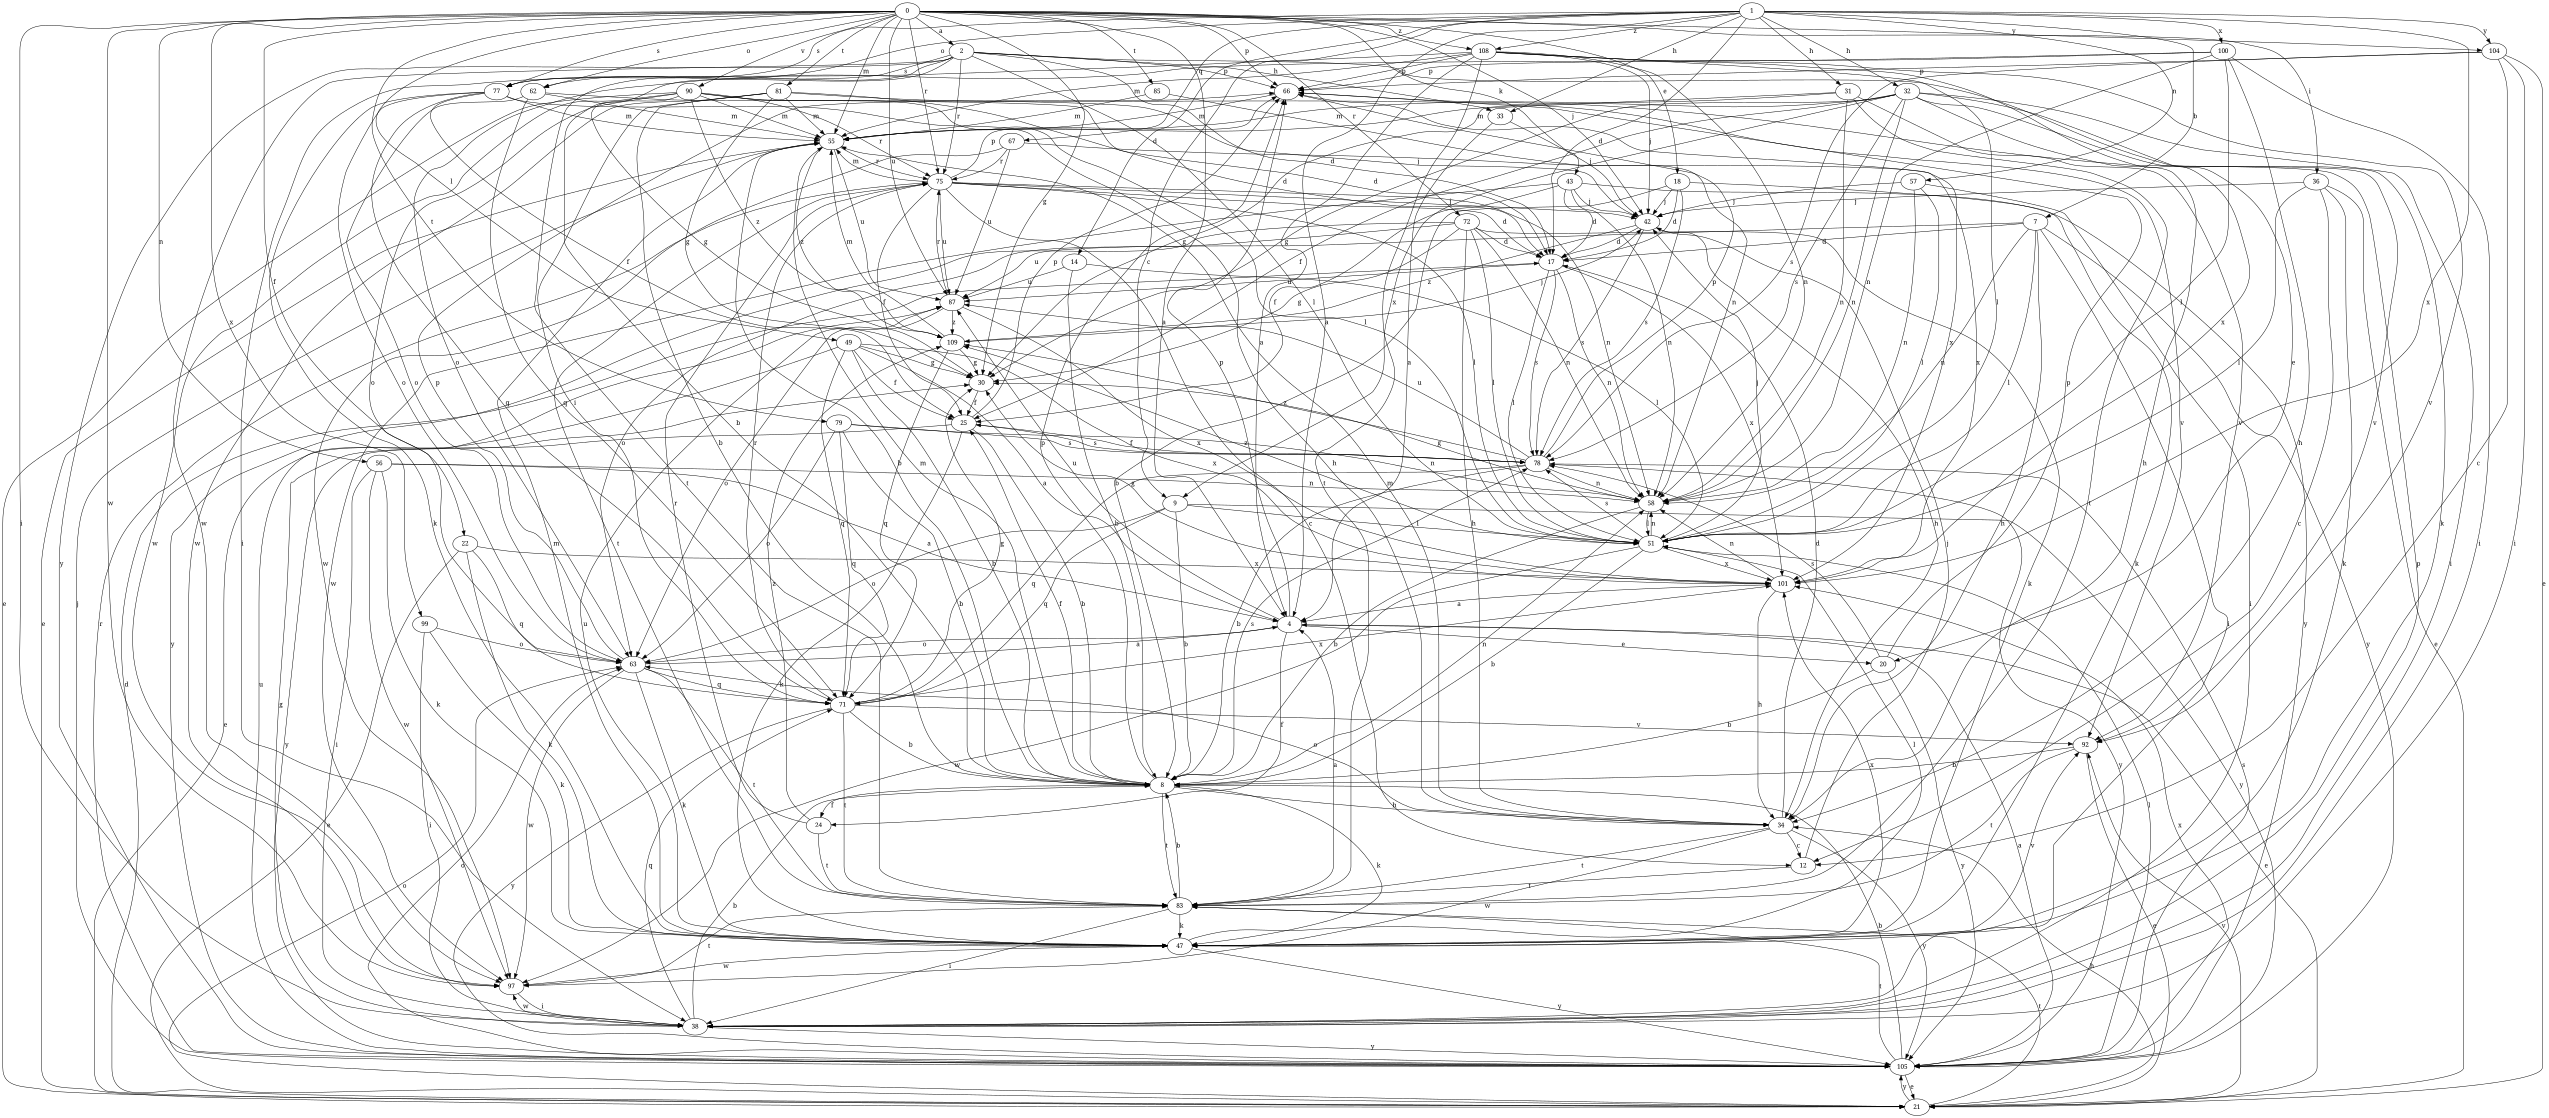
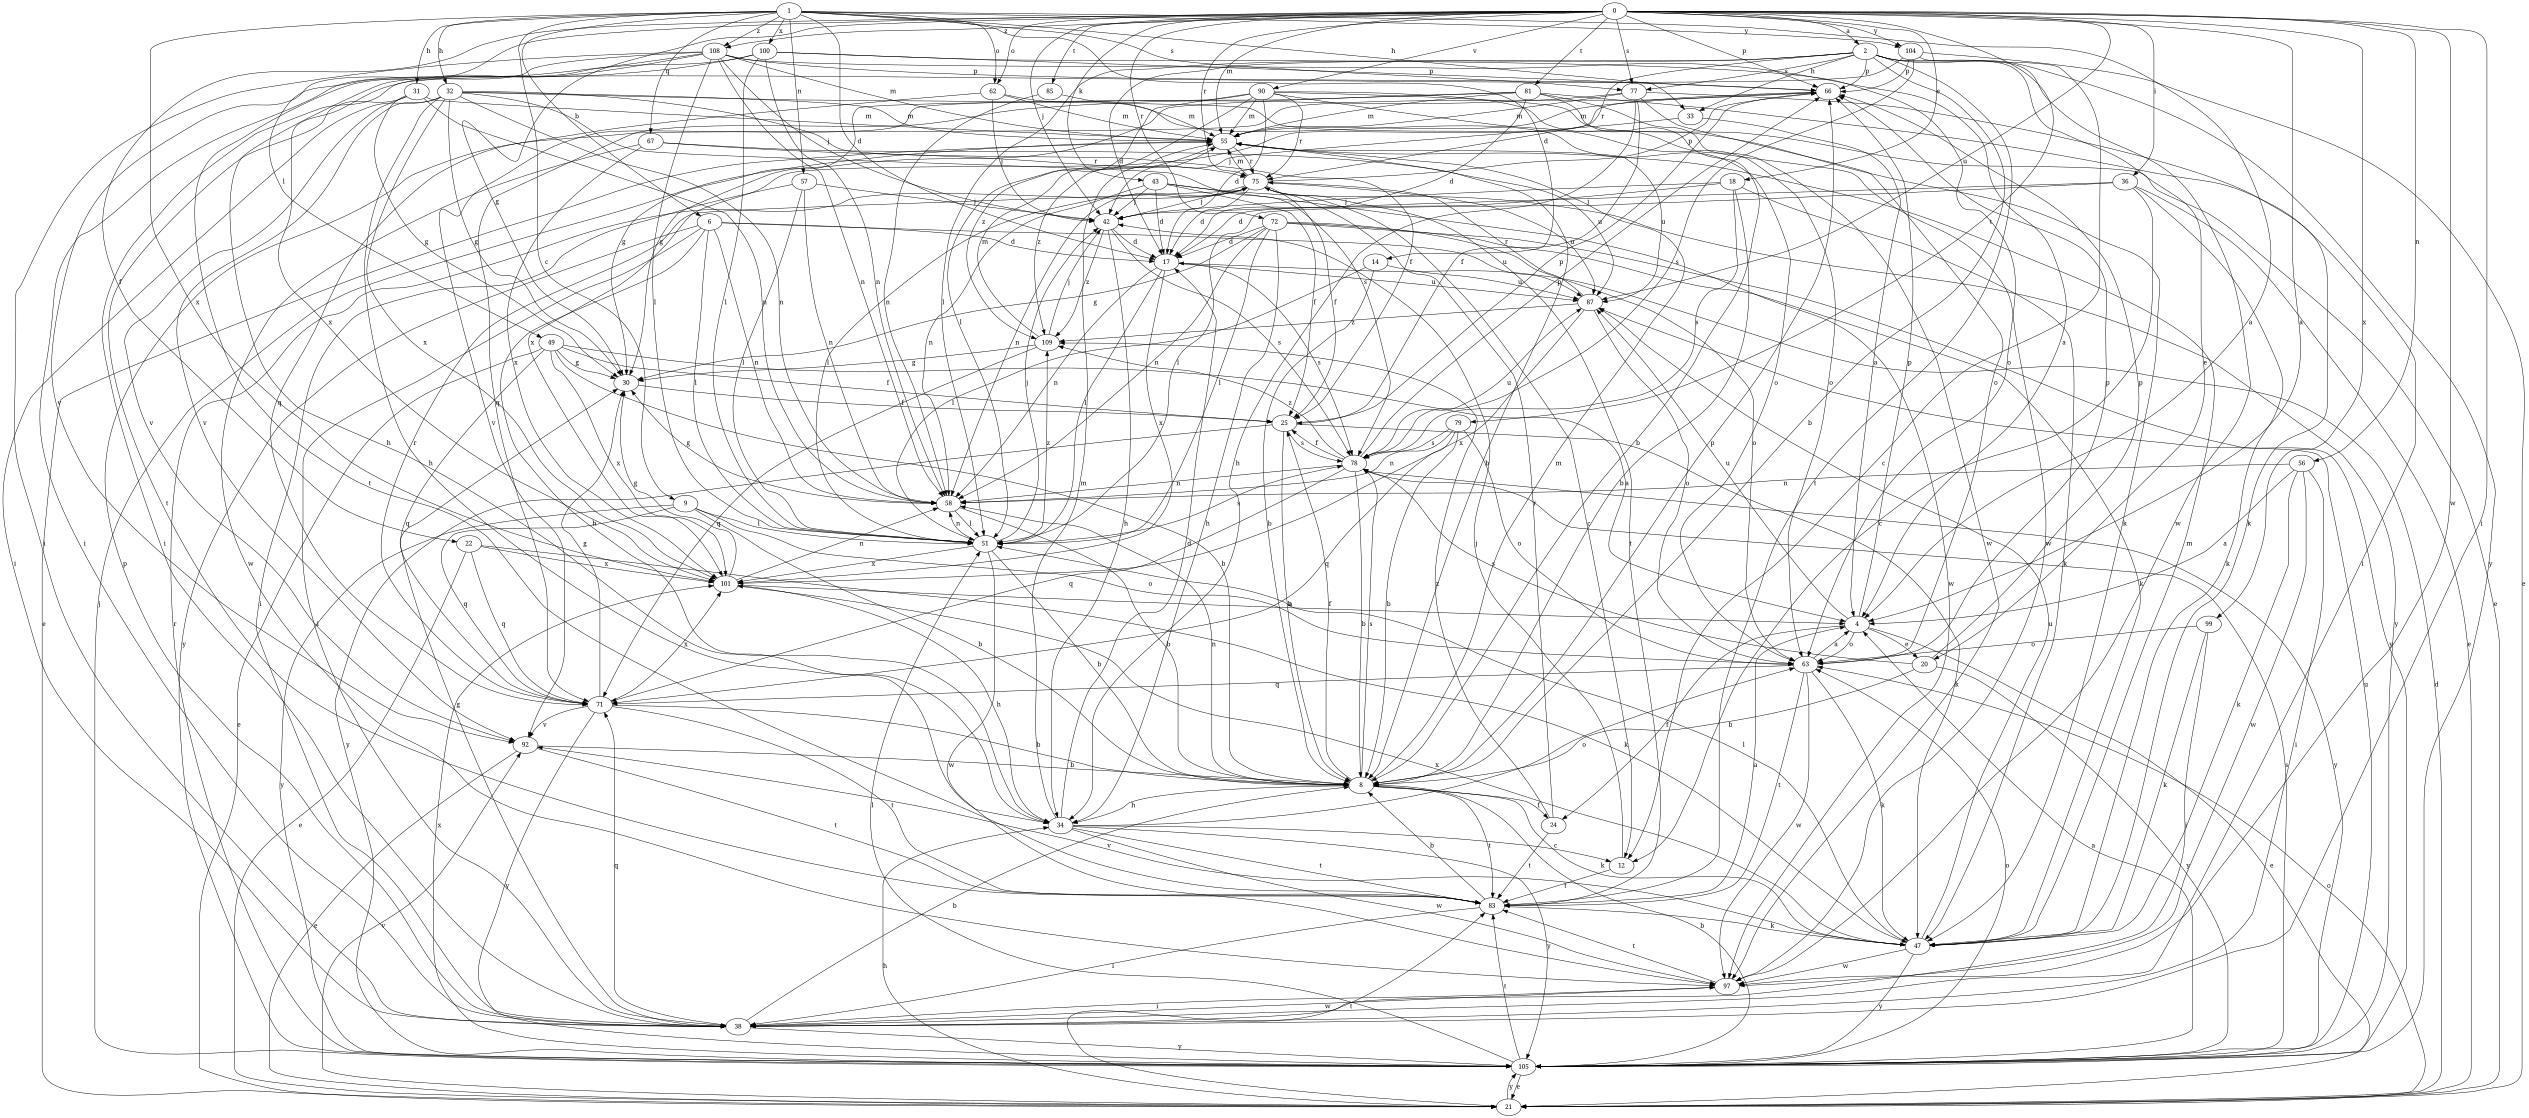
(1530, 180) -> (458, 373)
(2035, 222) -> (710, 222)
(553, 368) -> (2207, 870)
